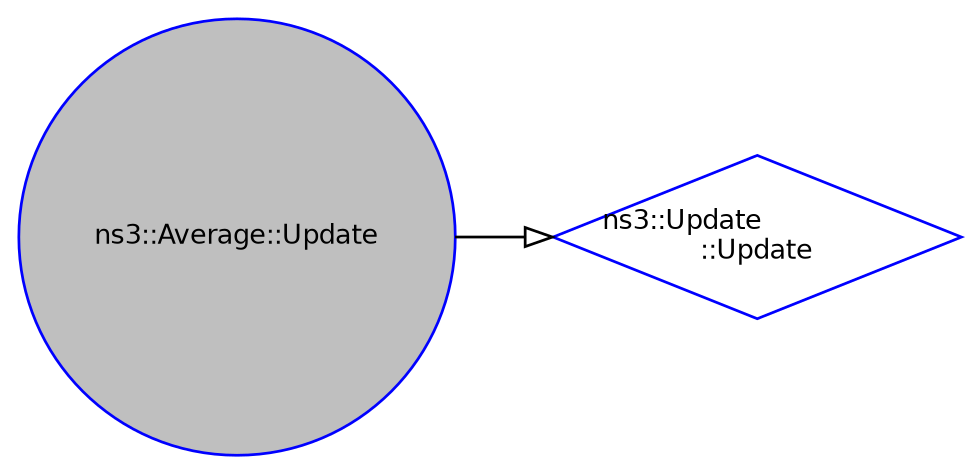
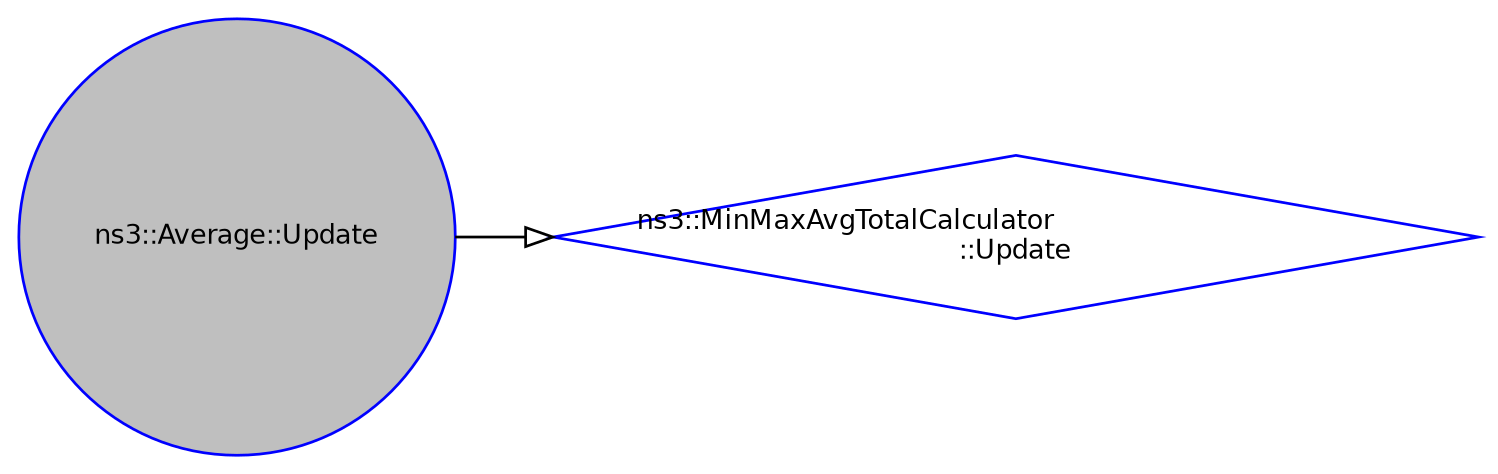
(757, 237) -> (1016, 237)
